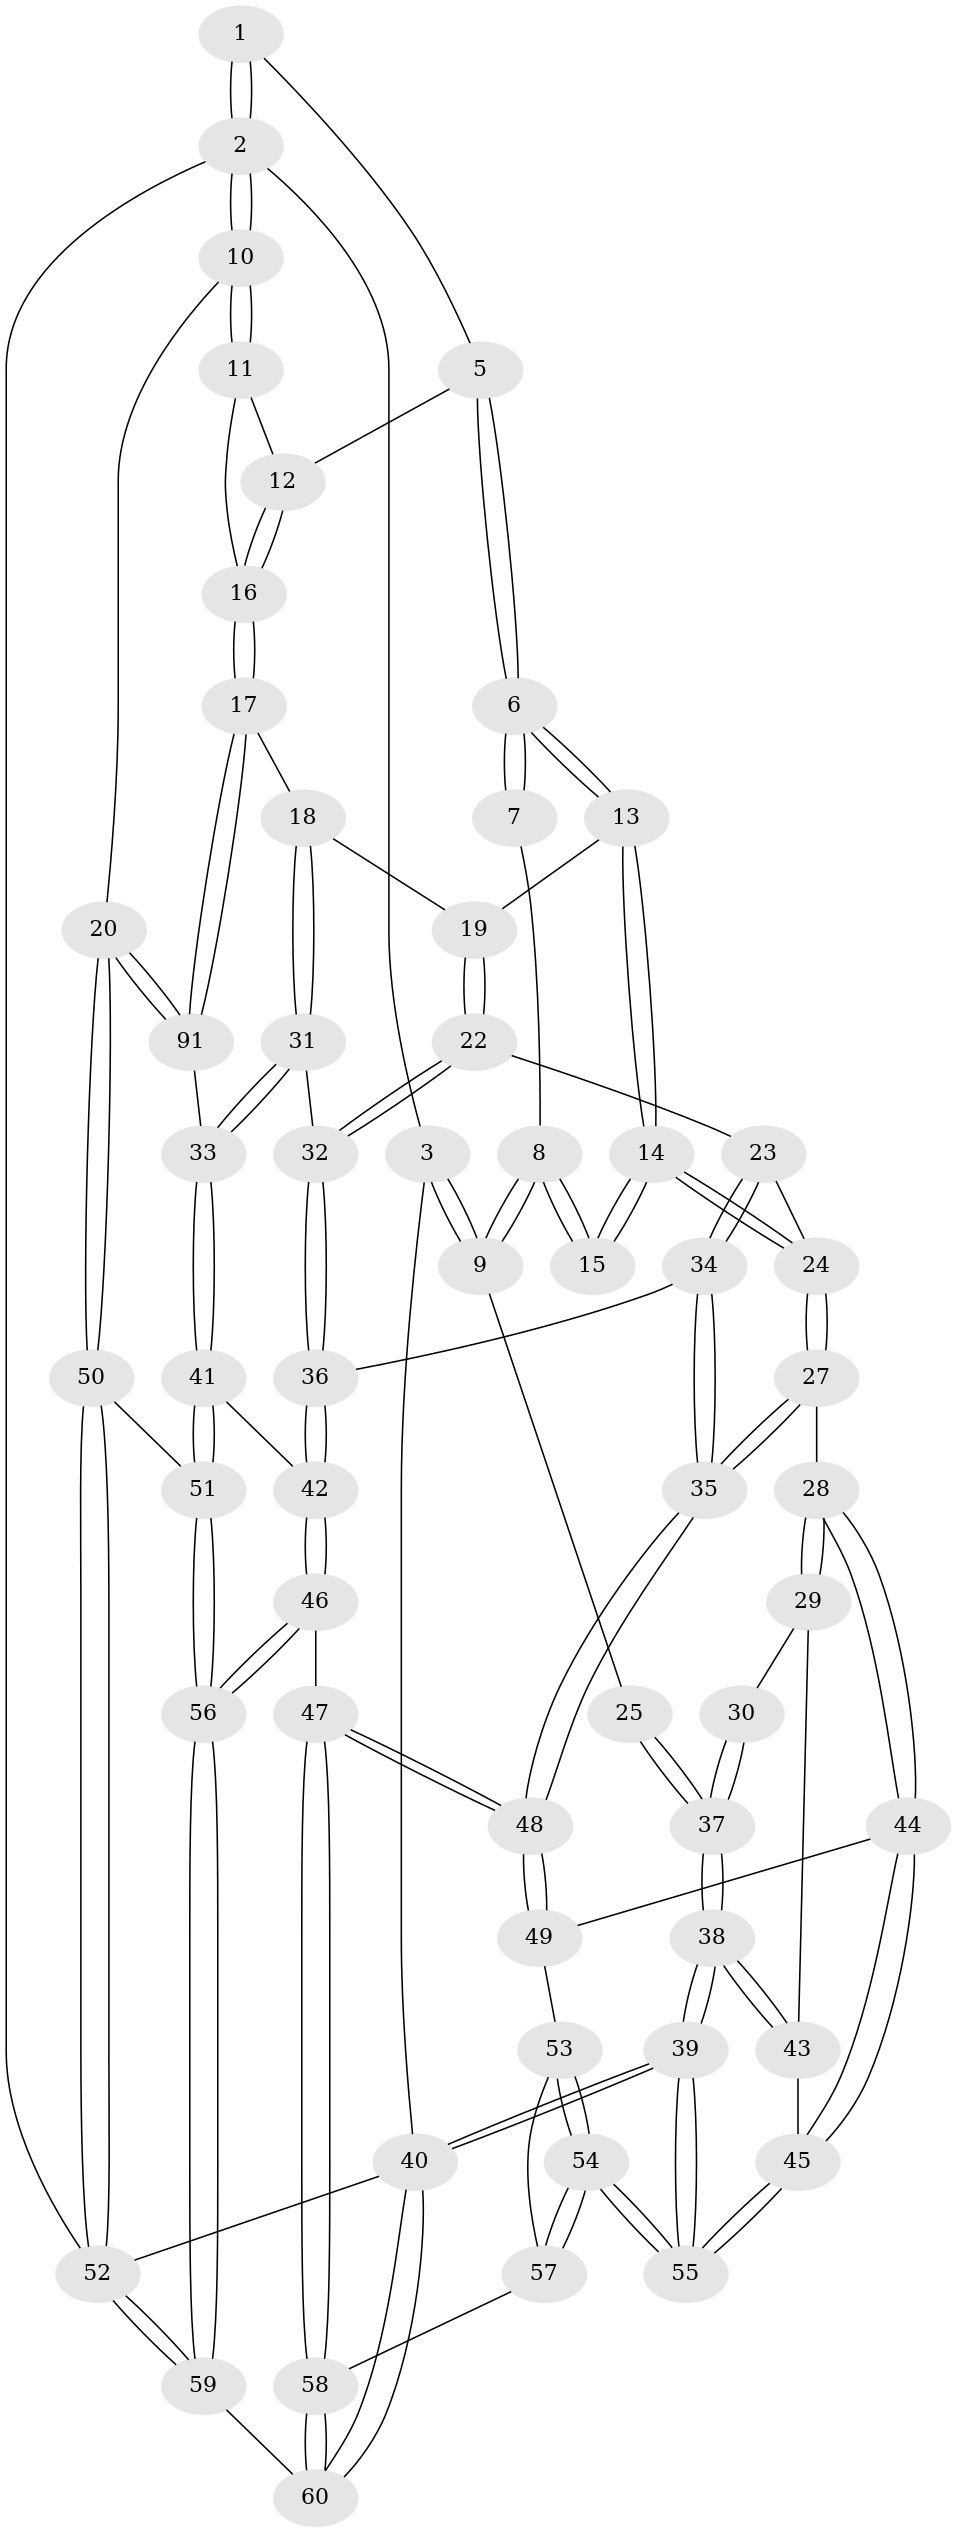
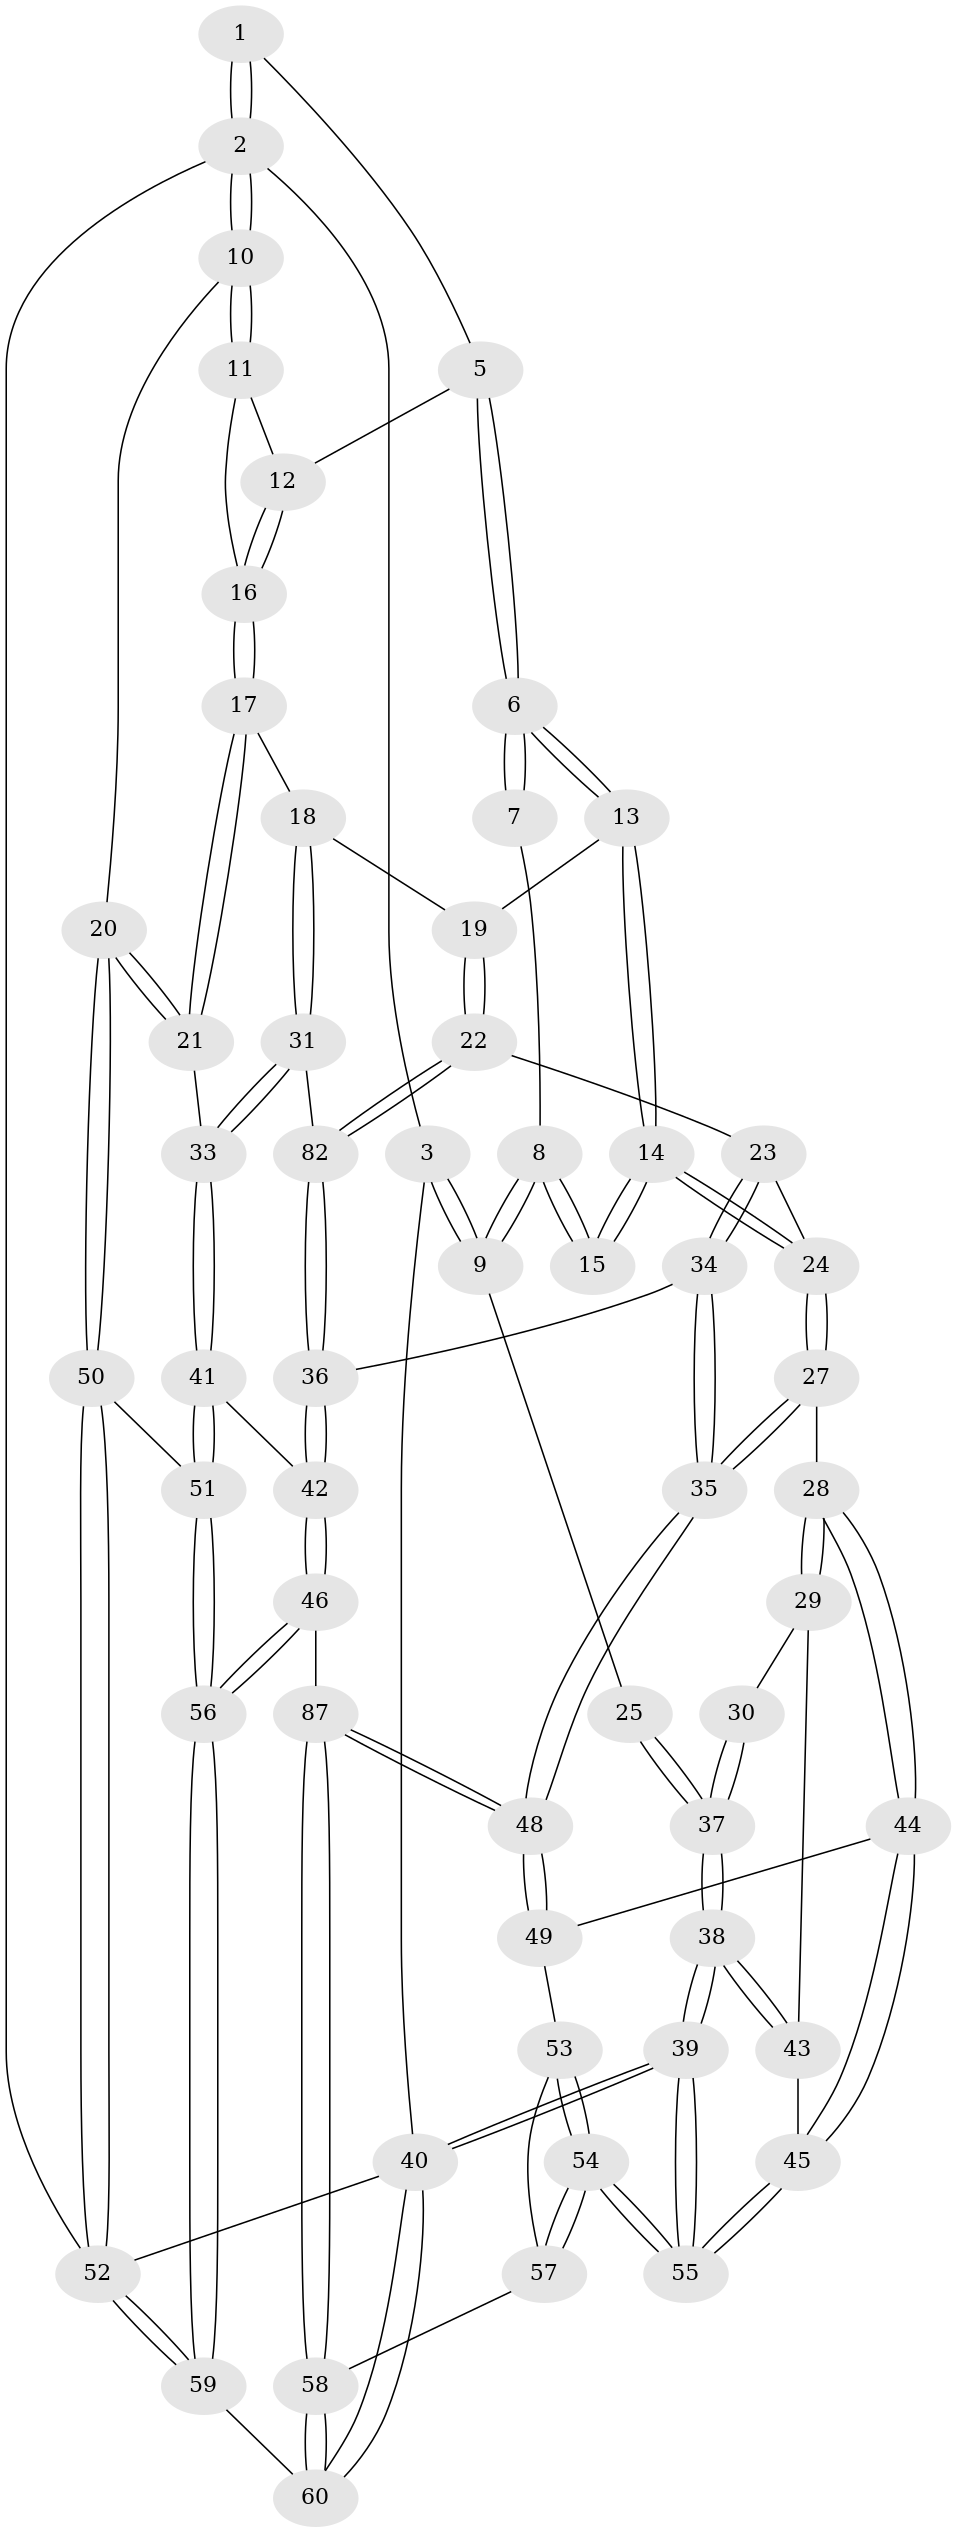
(191, 1042) -> (191, 1042)
(316, 1154) -> (316, 1154)
(316, 1714) -> (316, 1714)
